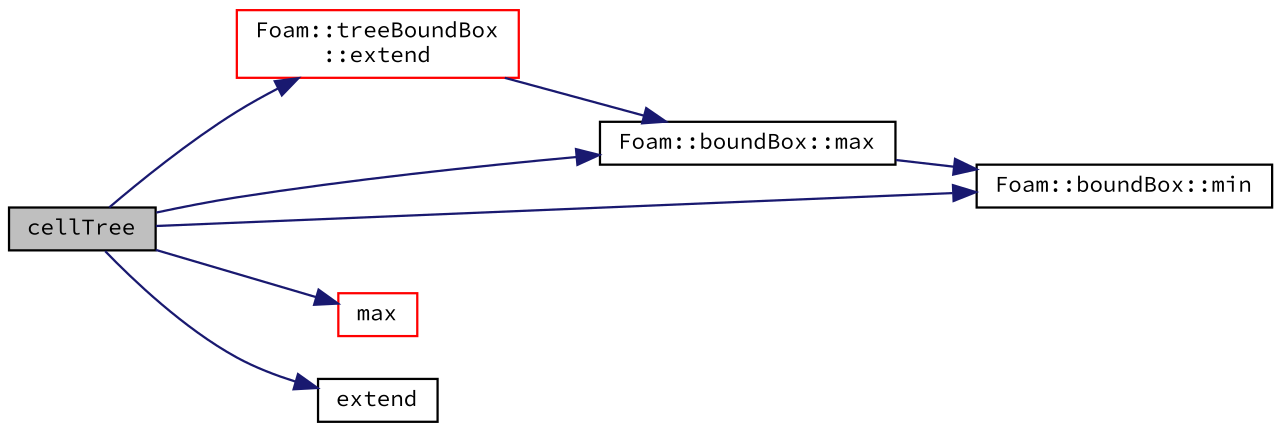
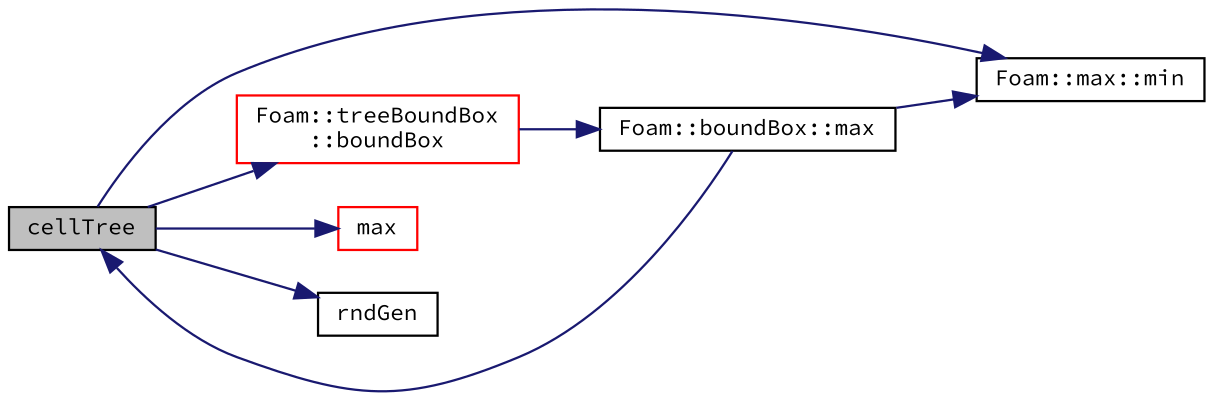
(378, 44) -> (378, 129)
(366, 180) -> (452, 381)
(1124, 186) -> (1091, 80)
(378, 400) -> (378, 314)
